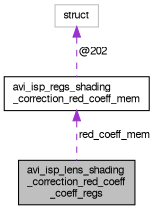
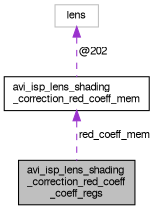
(77, 16) -> (77, 16)
(77, 94) -> (77, 94)
